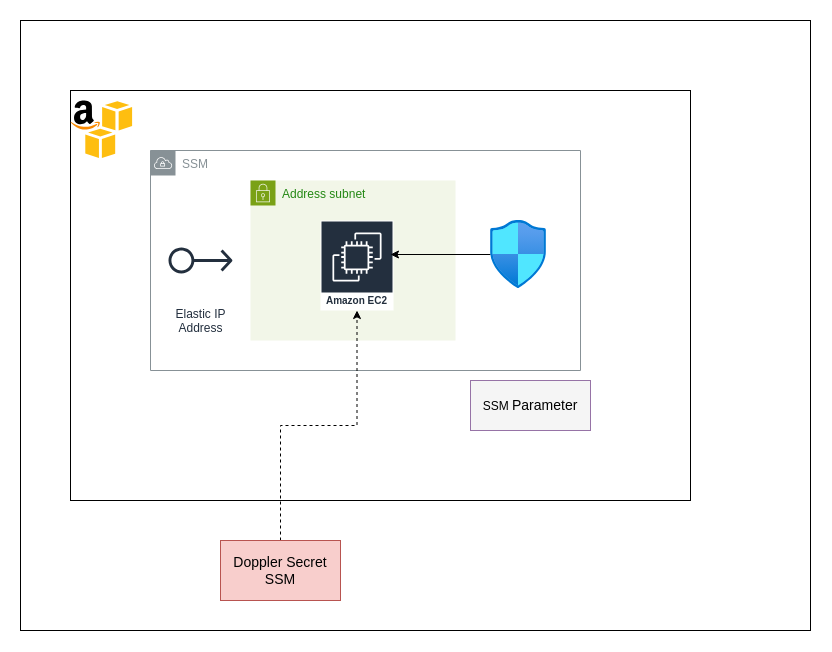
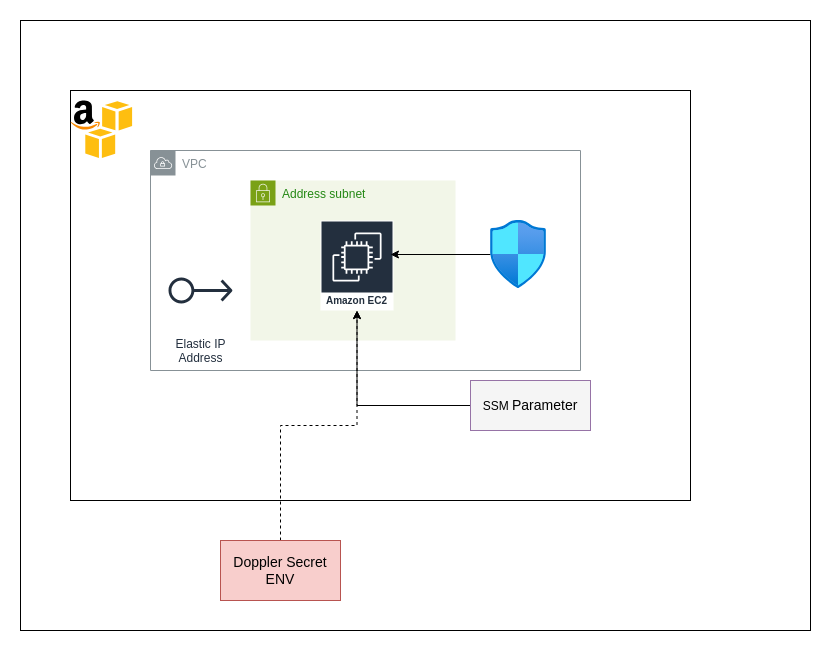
(193, 165) -> (193, 165)
(201, 261) -> (201, 291)
none -> (415, 406)
(281, 571) -> (281, 571)
